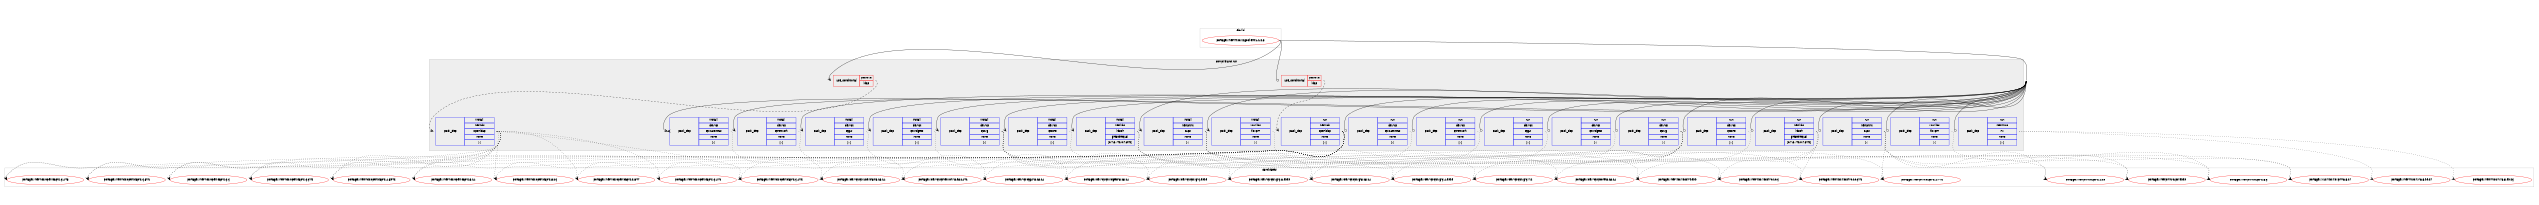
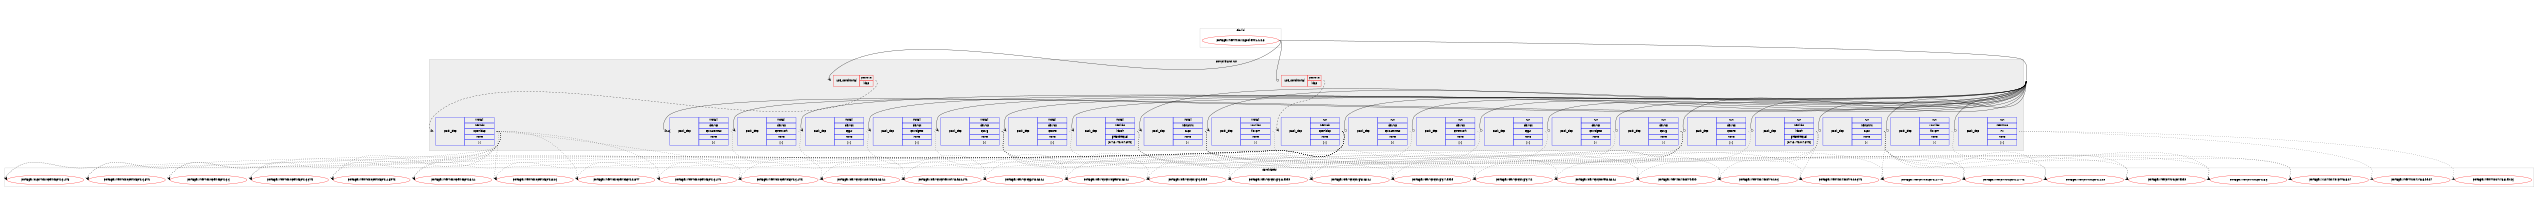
(45, 180) -> (45, 180)
(1433, 180) -> (1433, 180)
none -> (2004, 180)
